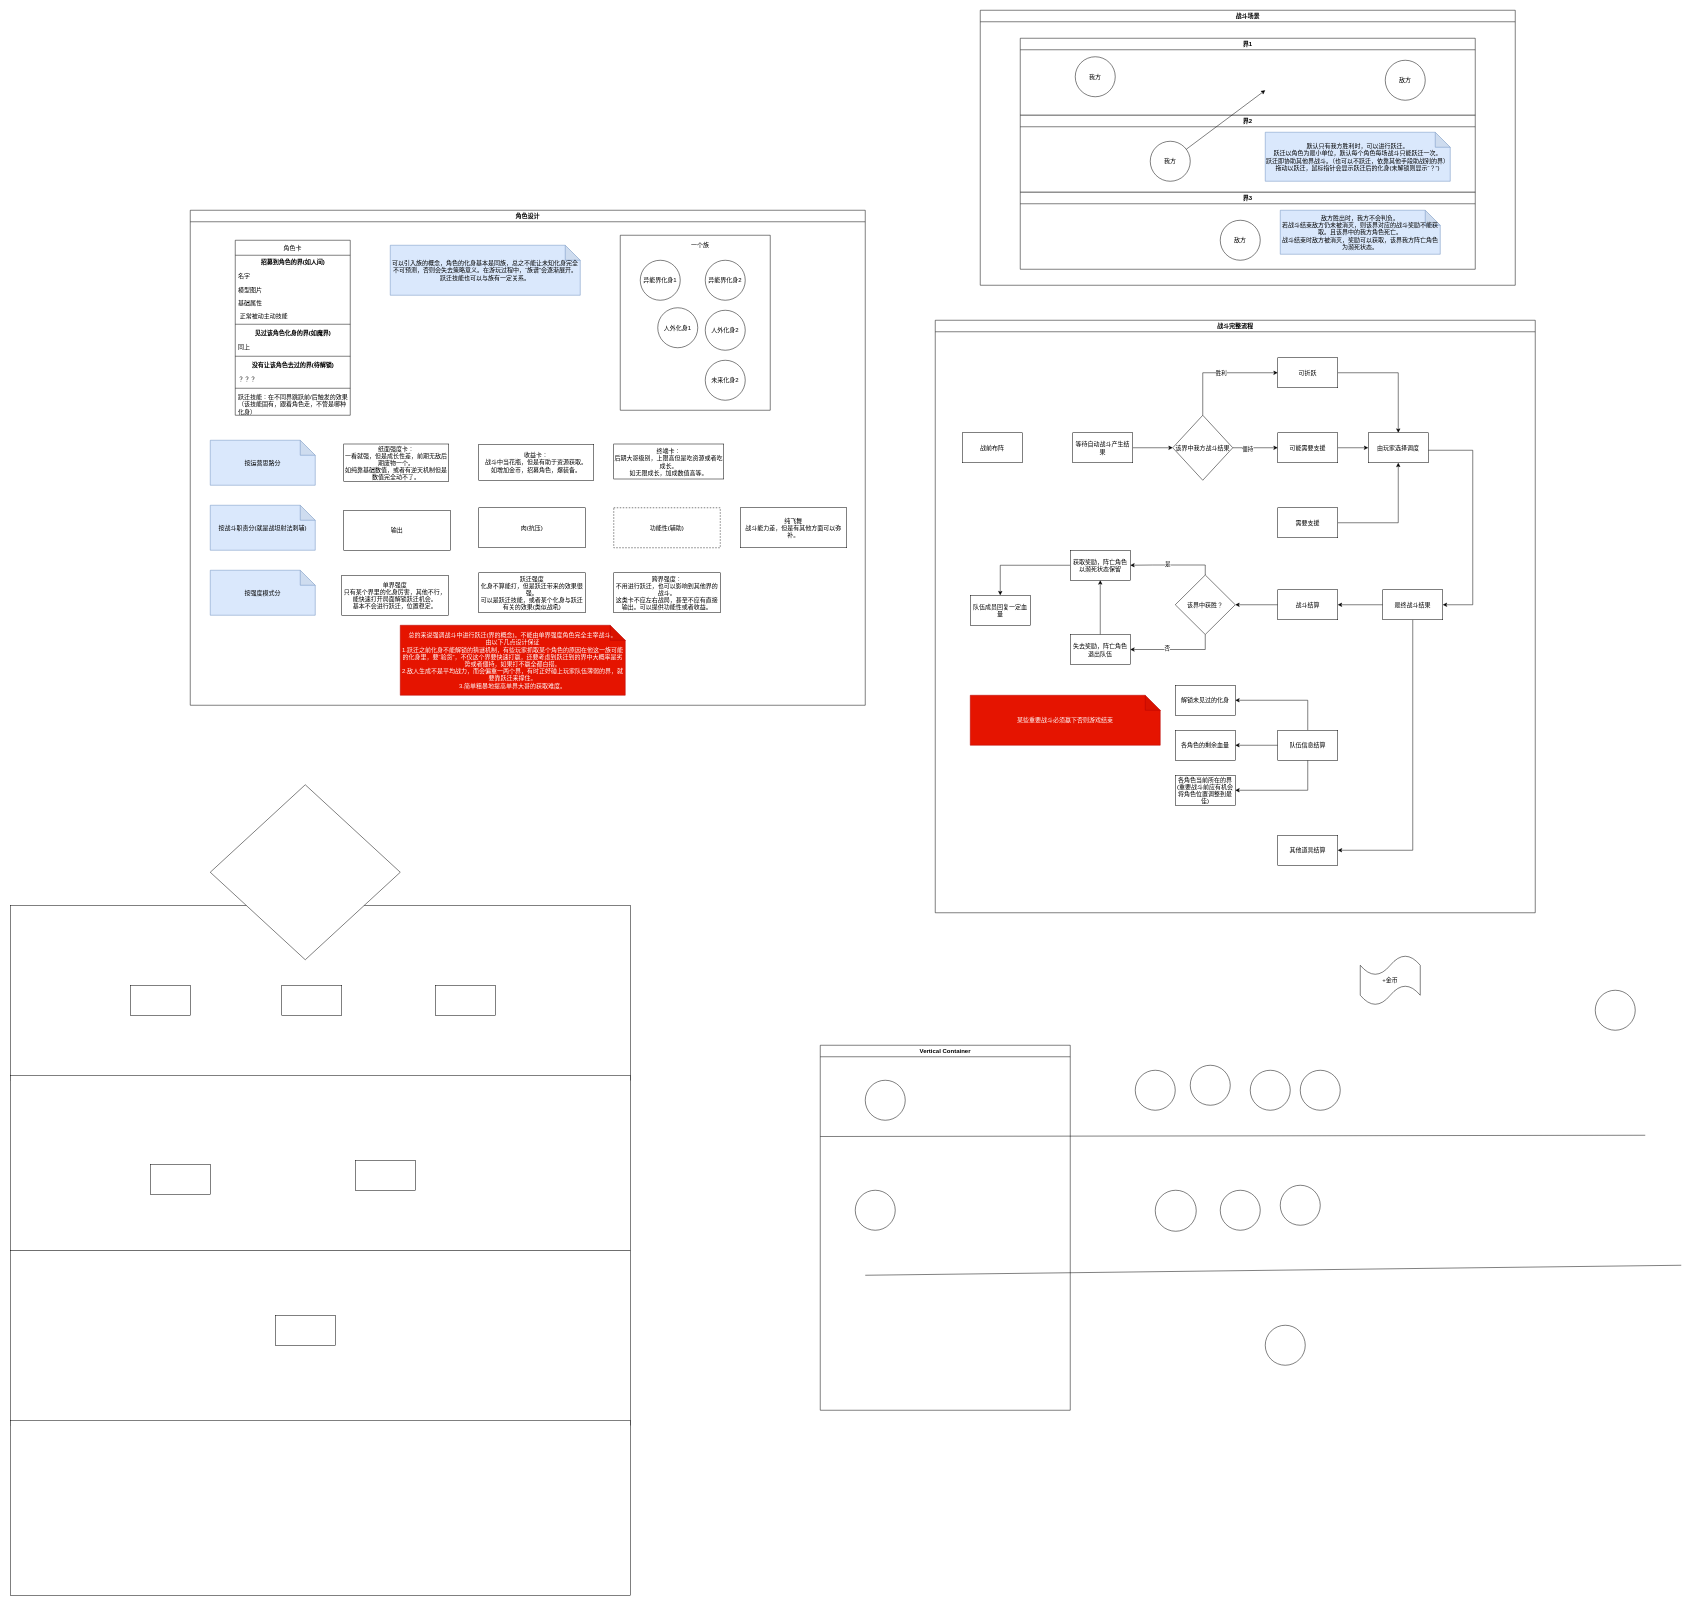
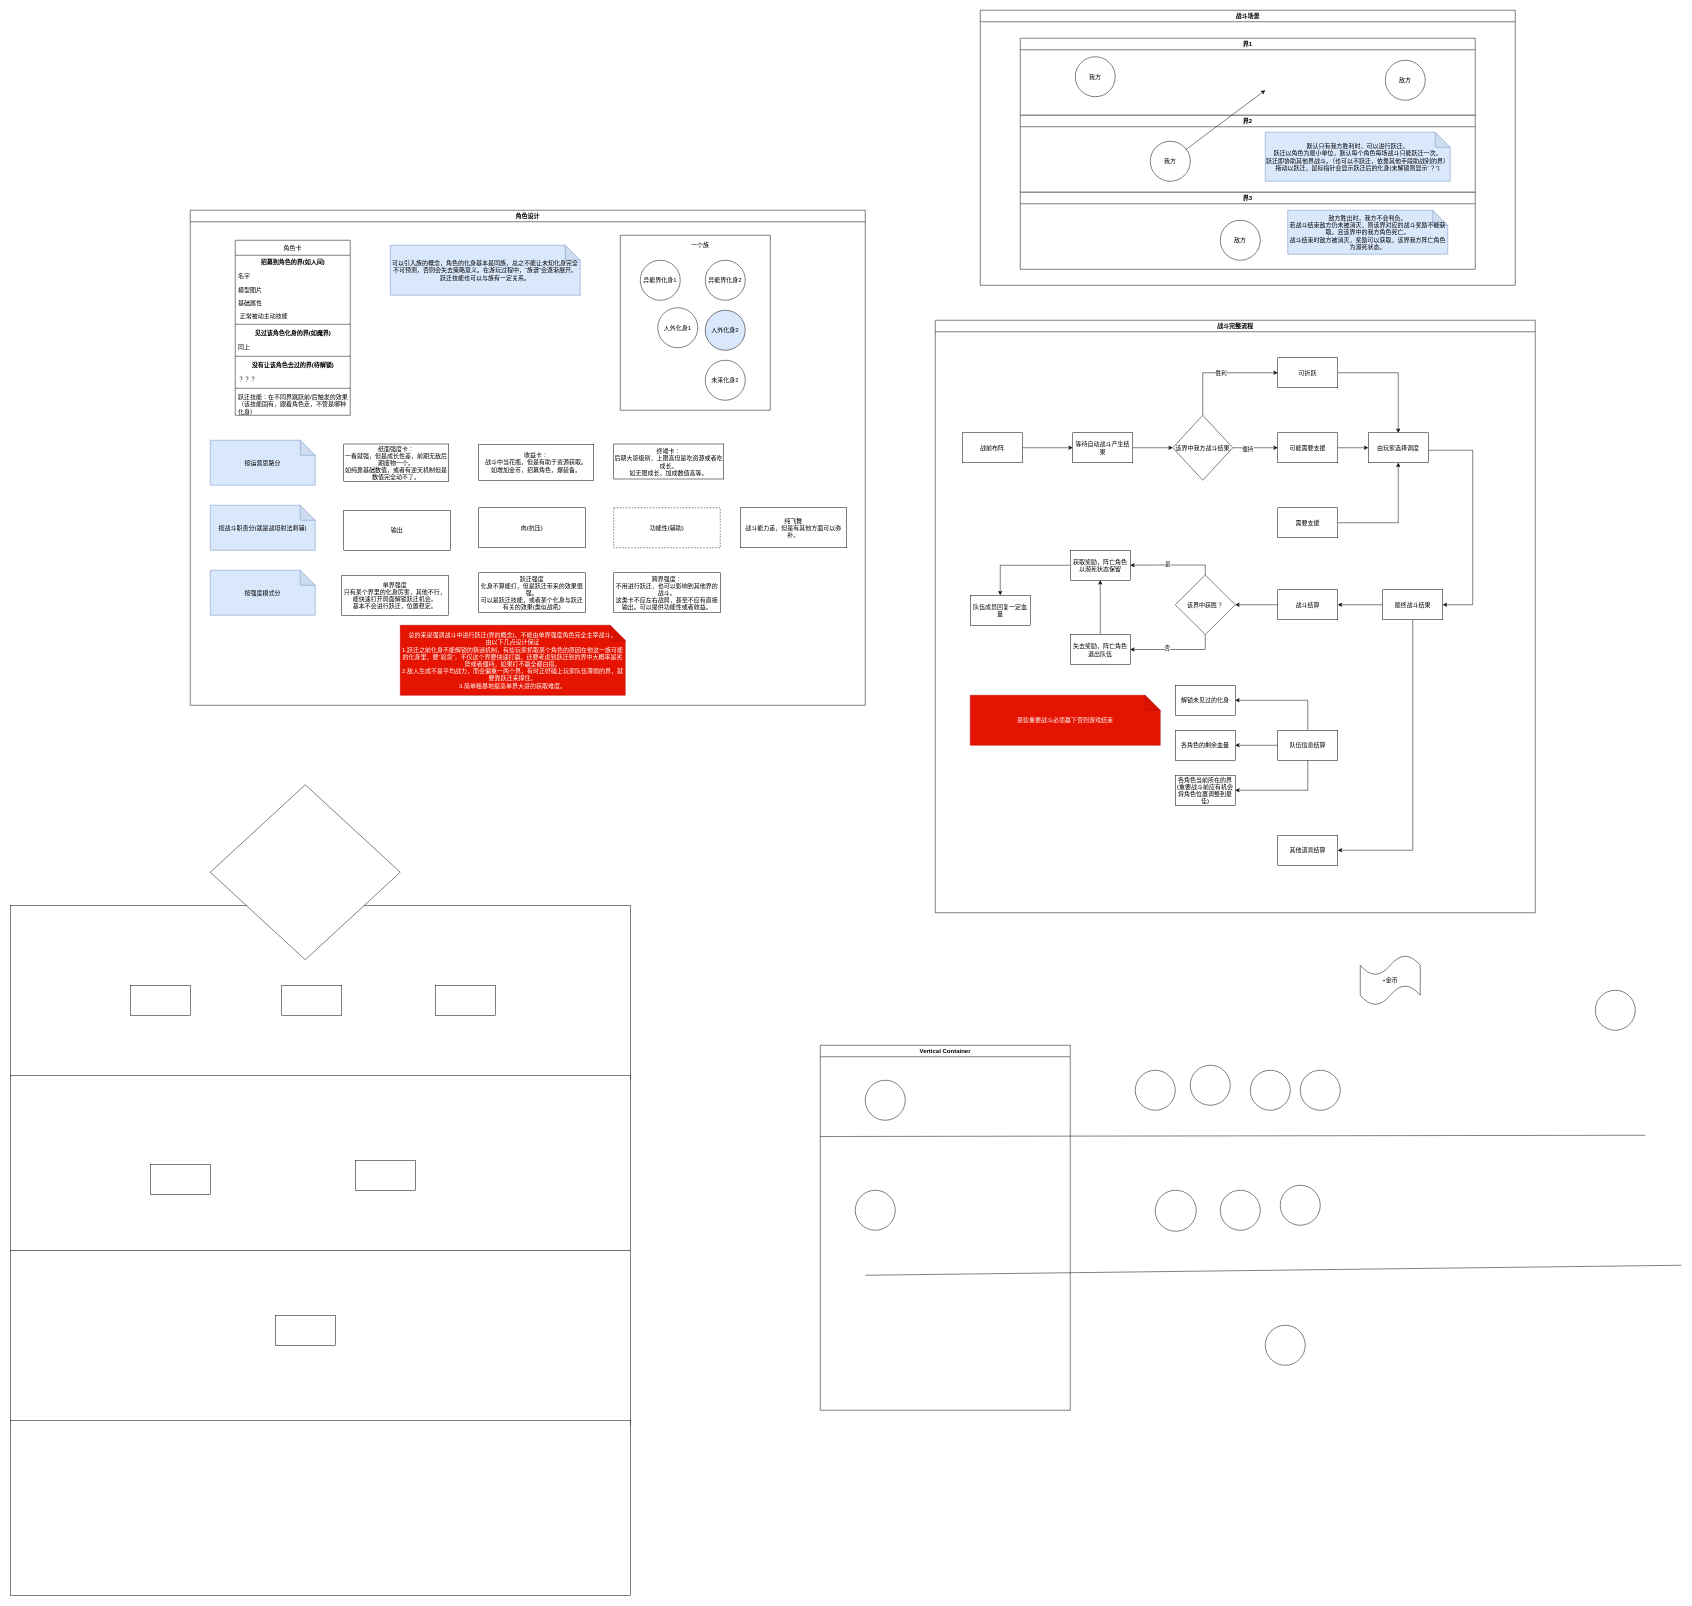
(1360, 232) -> (1368, 232)
(725, 330) -> (725, 330)
none -> (1068, 448)
